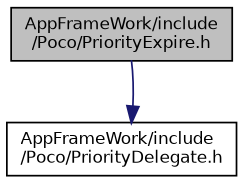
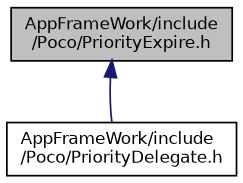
(133, 83) -> (110, 100)
